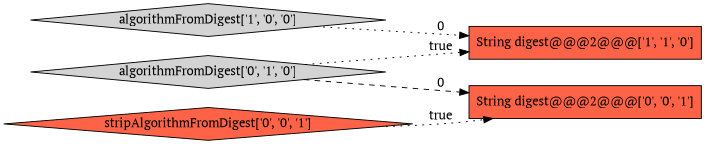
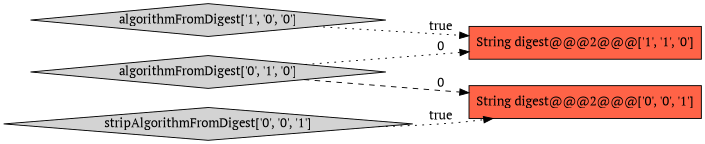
(441, 27) -> (441, 27)
(441, 47) -> (441, 47)
(208, 124) -> (208, 124)
